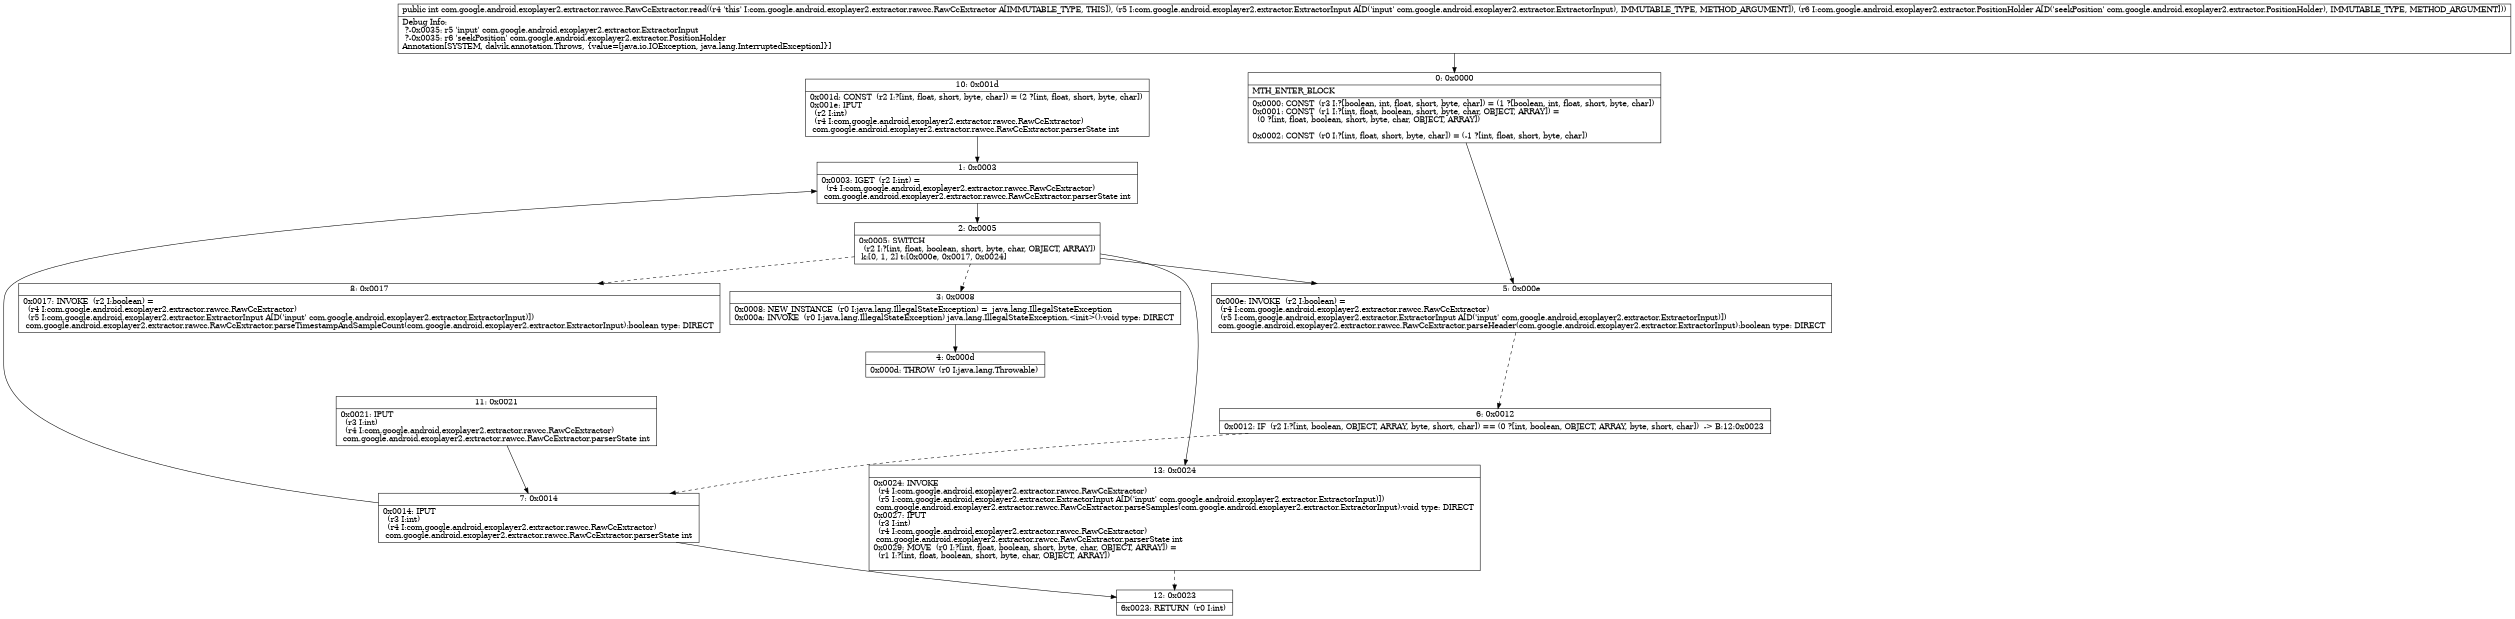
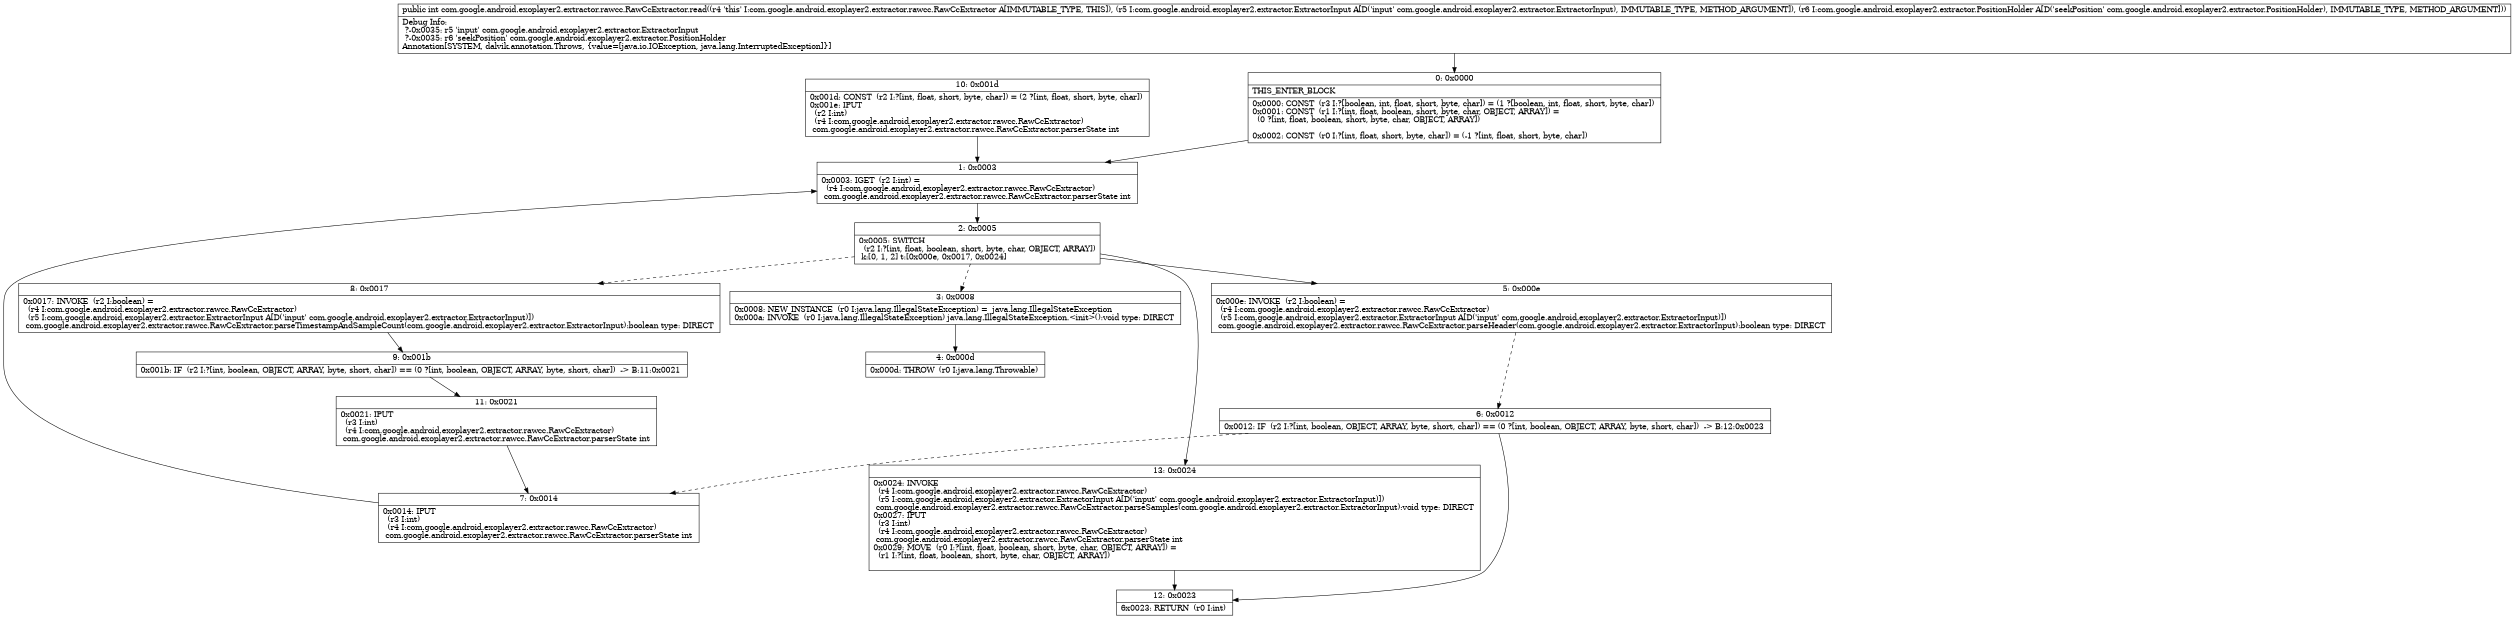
(1294, 91) -> (1294, 91)
(1489, 211) -> (1179, 151)
none -> (412, 365)
(893, 574) -> (1434, 585)
(1175, 578) -> (1175, 578)
